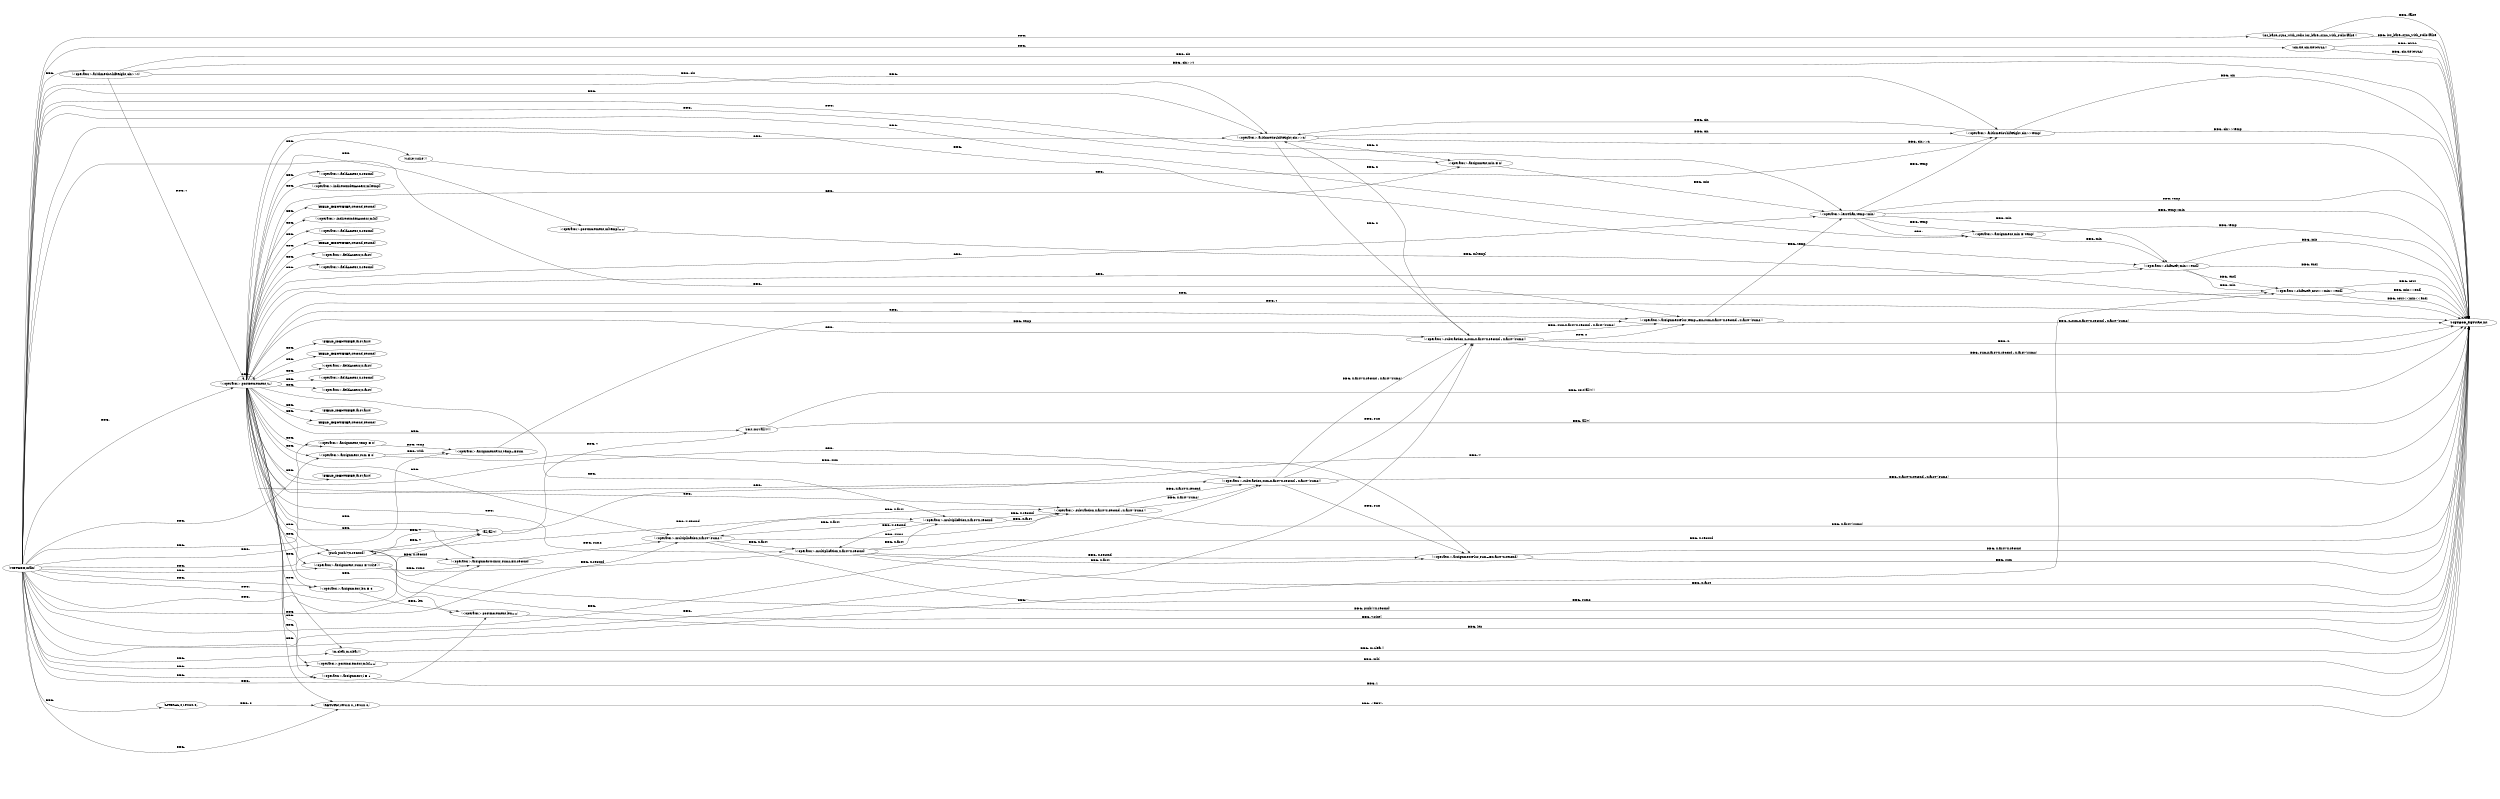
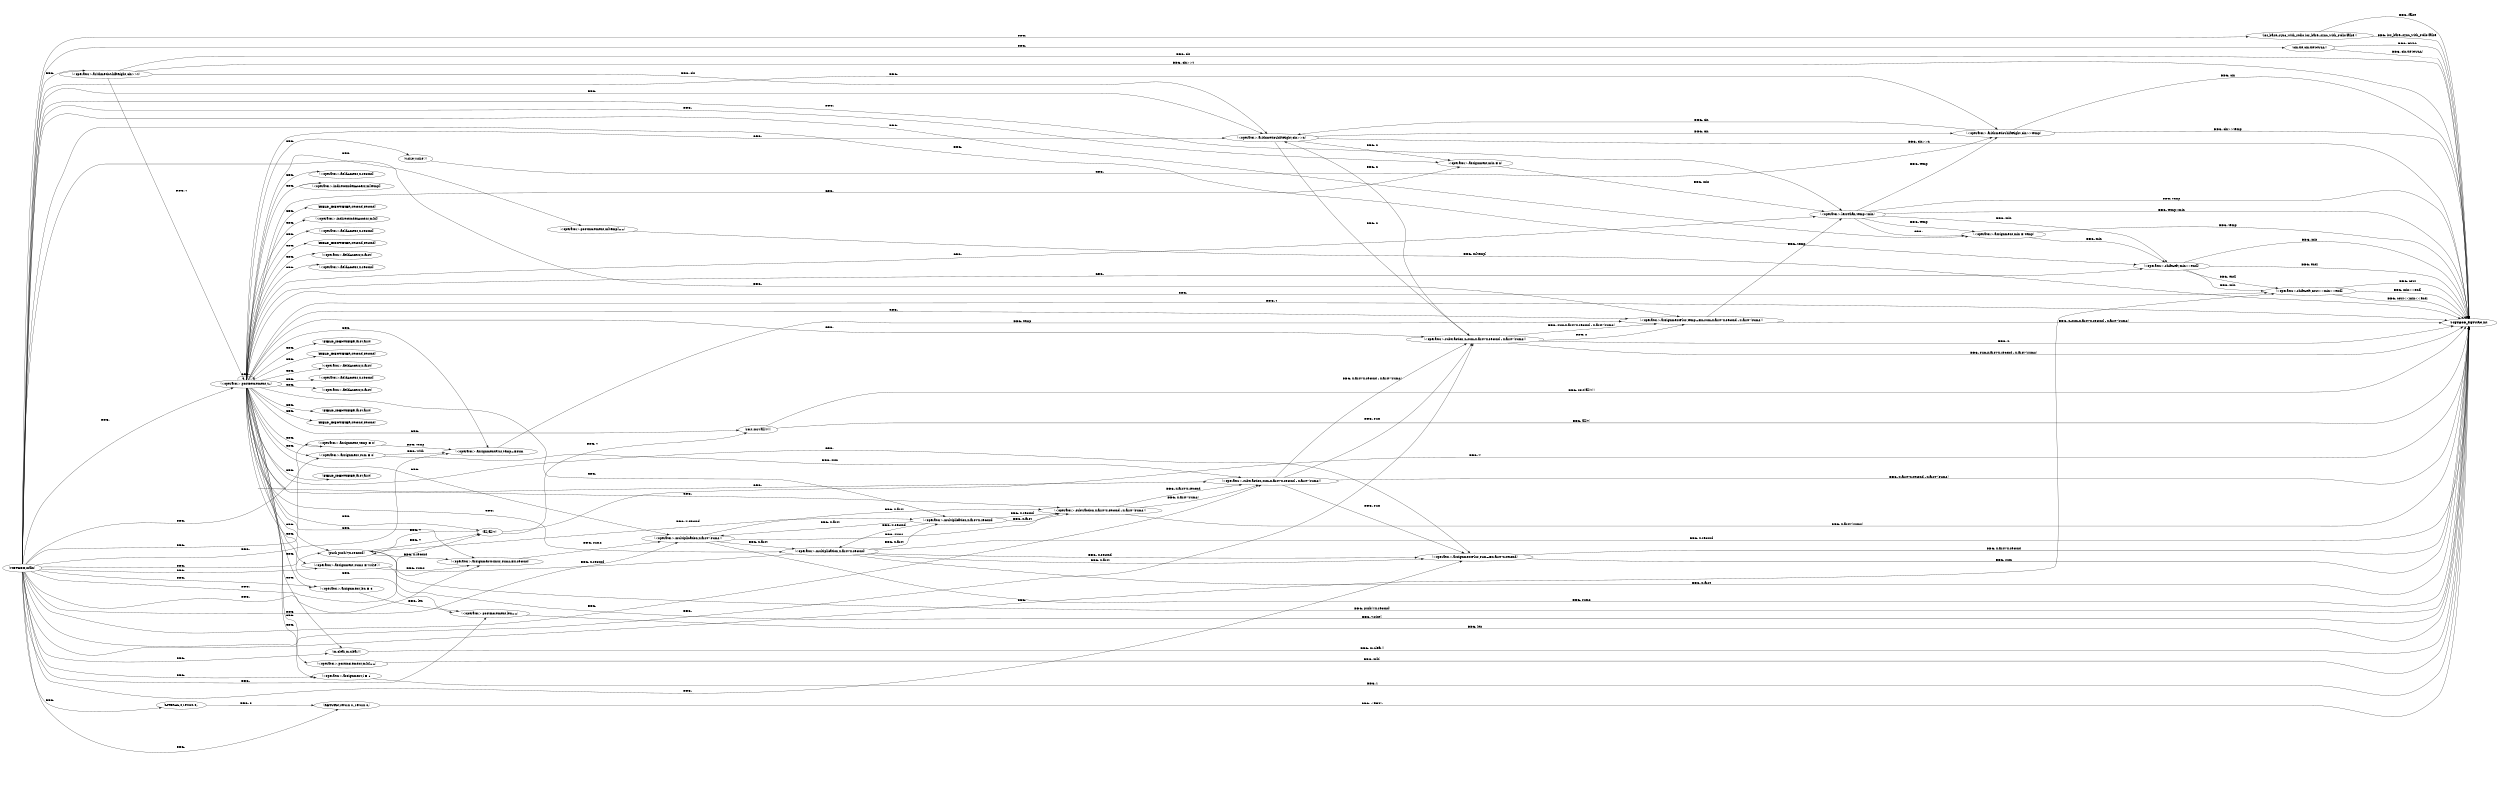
(284, 629) -> (386, 333)
(131, 668) -> (704, 693)
